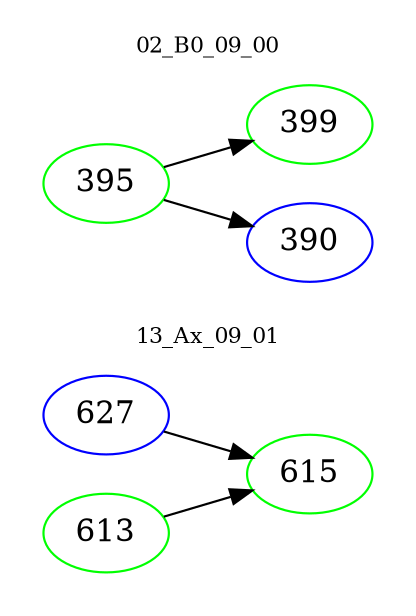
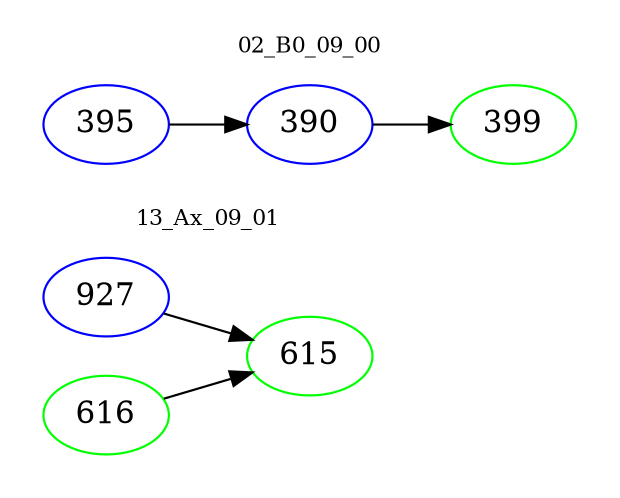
(197, 157) -> (401, 125)
(106, 184) -> (106, 125)
(106, 415) -> (106, 297)
(106, 533) -> (106, 415)
